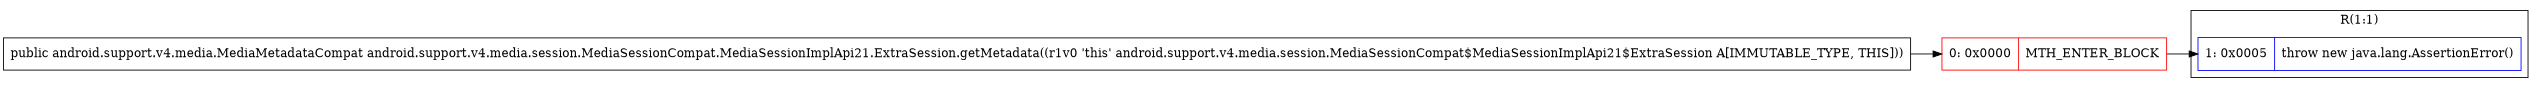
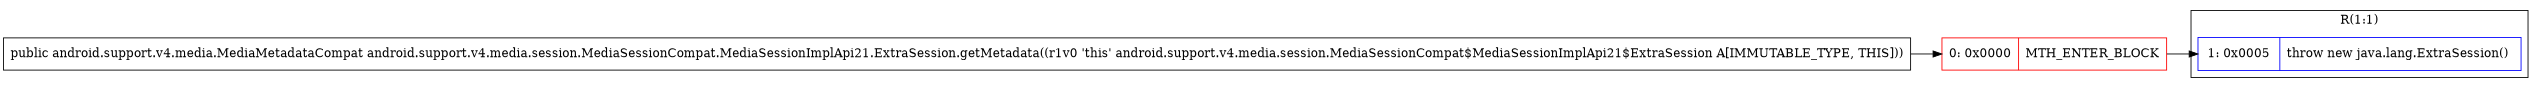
(2398, 54) -> (2398, 54)
